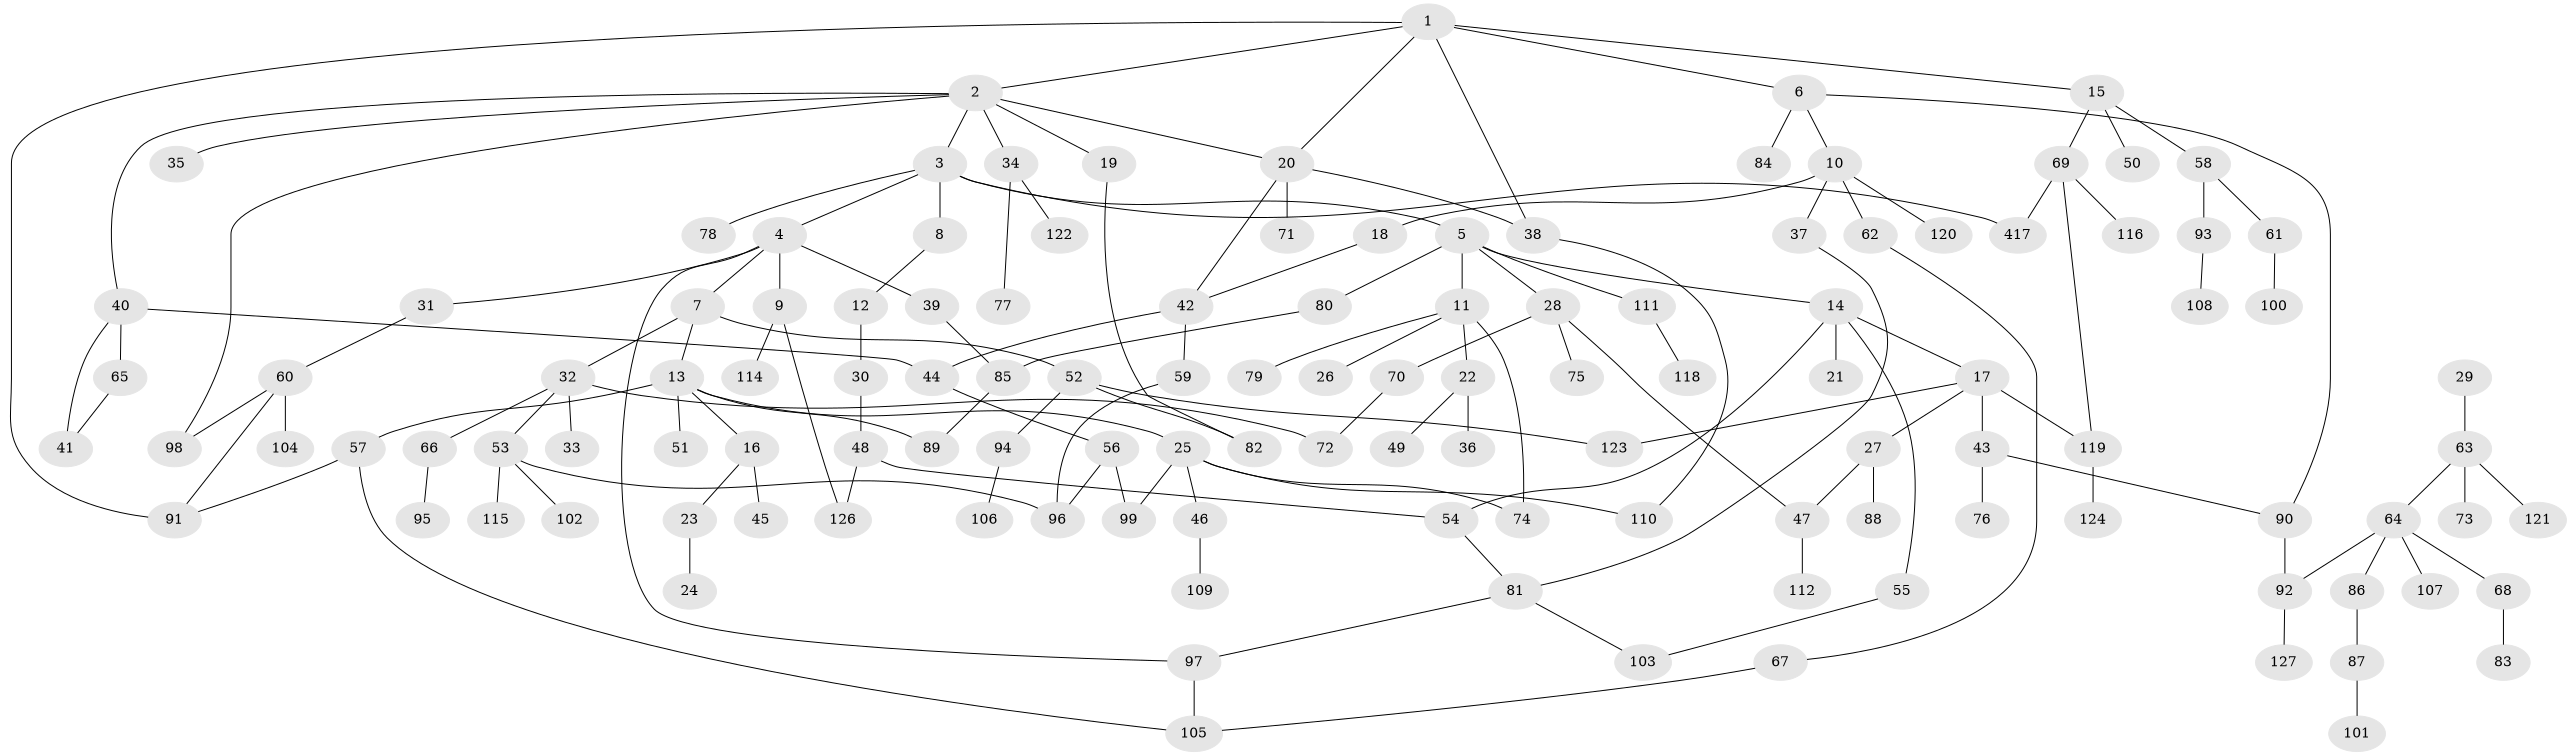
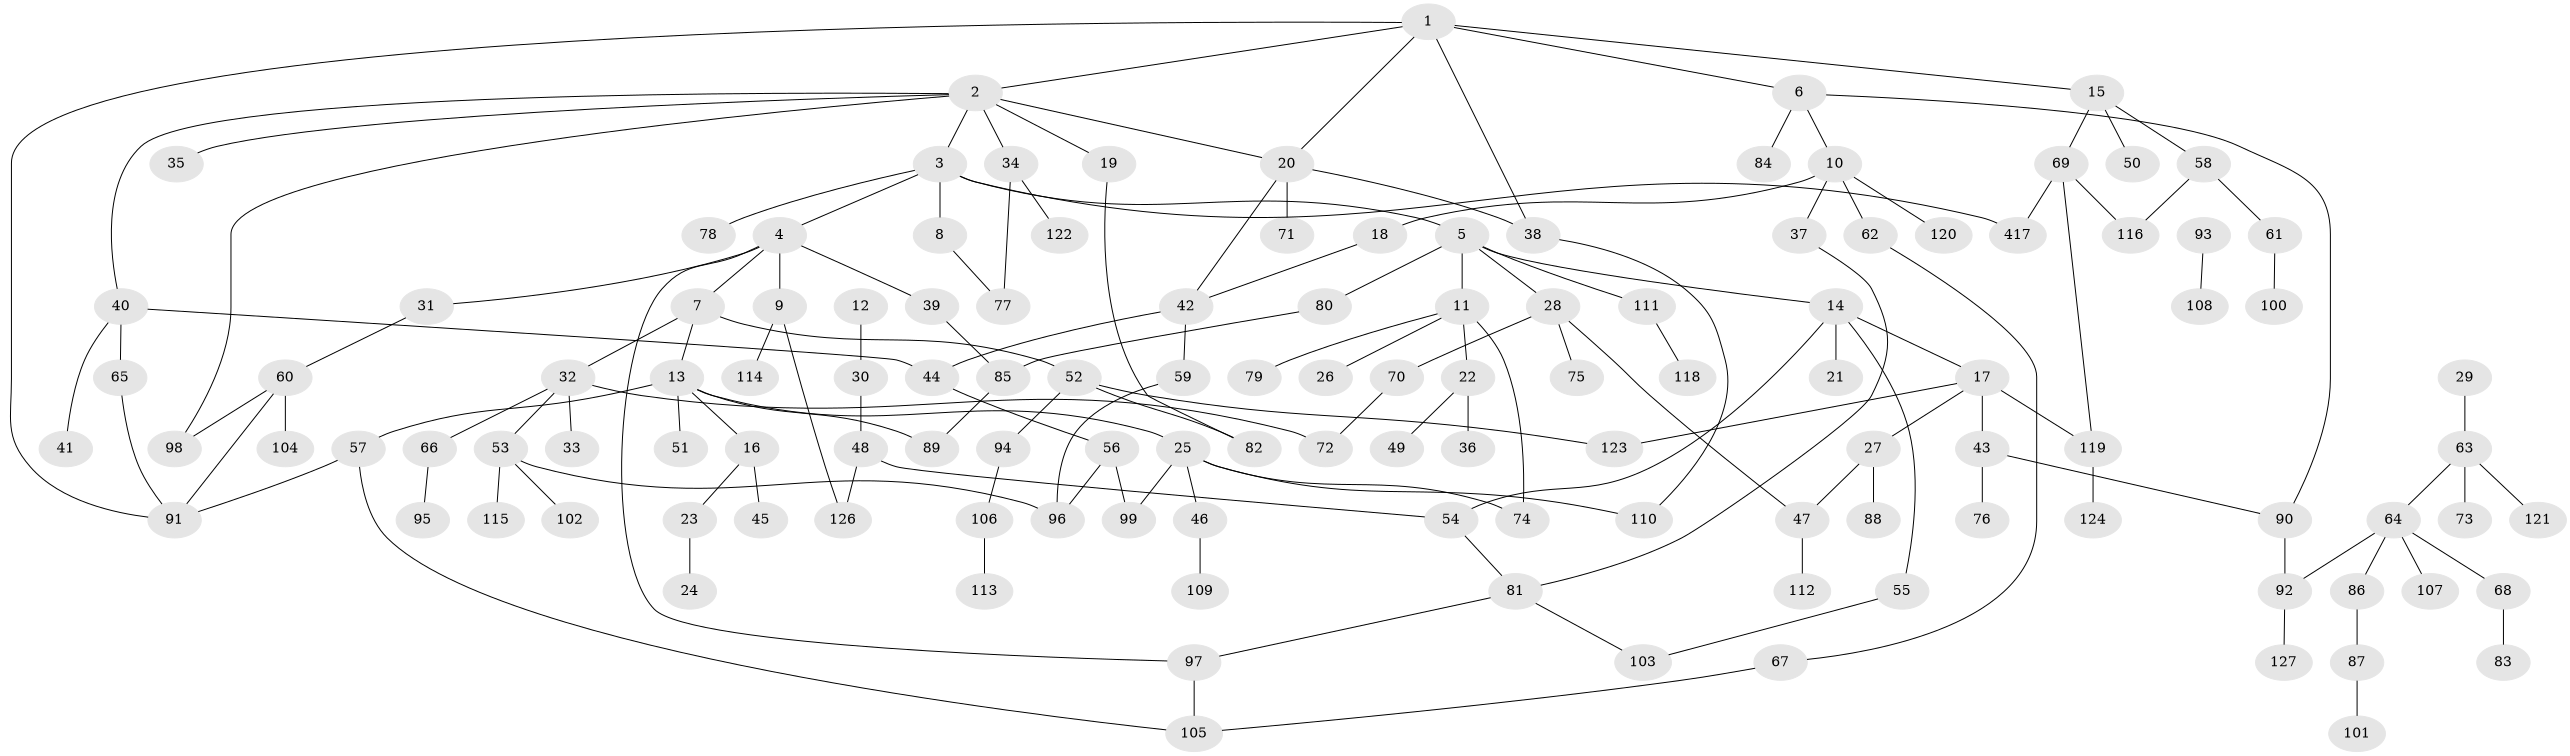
(2204, 200) -> (2167, 200)
(900, 271) -> (972, 271)
(93, 413) -> (134, 453)
none -> (984, 591)
